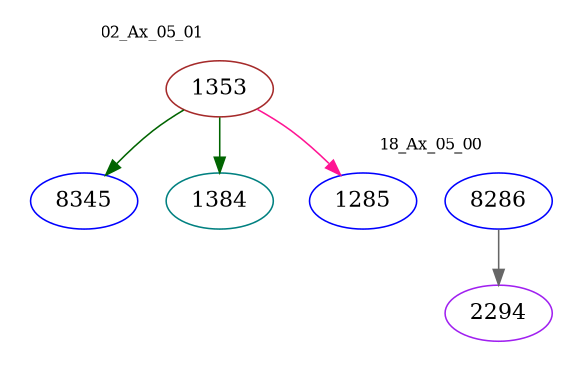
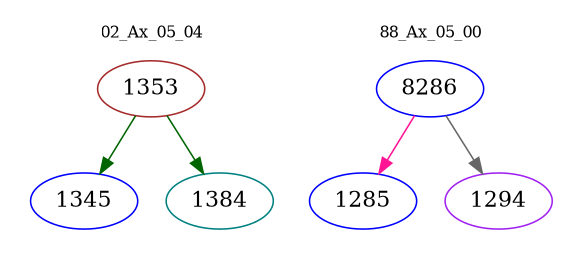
(152, 34) -> (152, 34)
(307, 144) -> (401, 138)
(431, 146) -> (431, 34)
(84, 201) -> (84, 201)
(499, 313) -> (499, 201)
